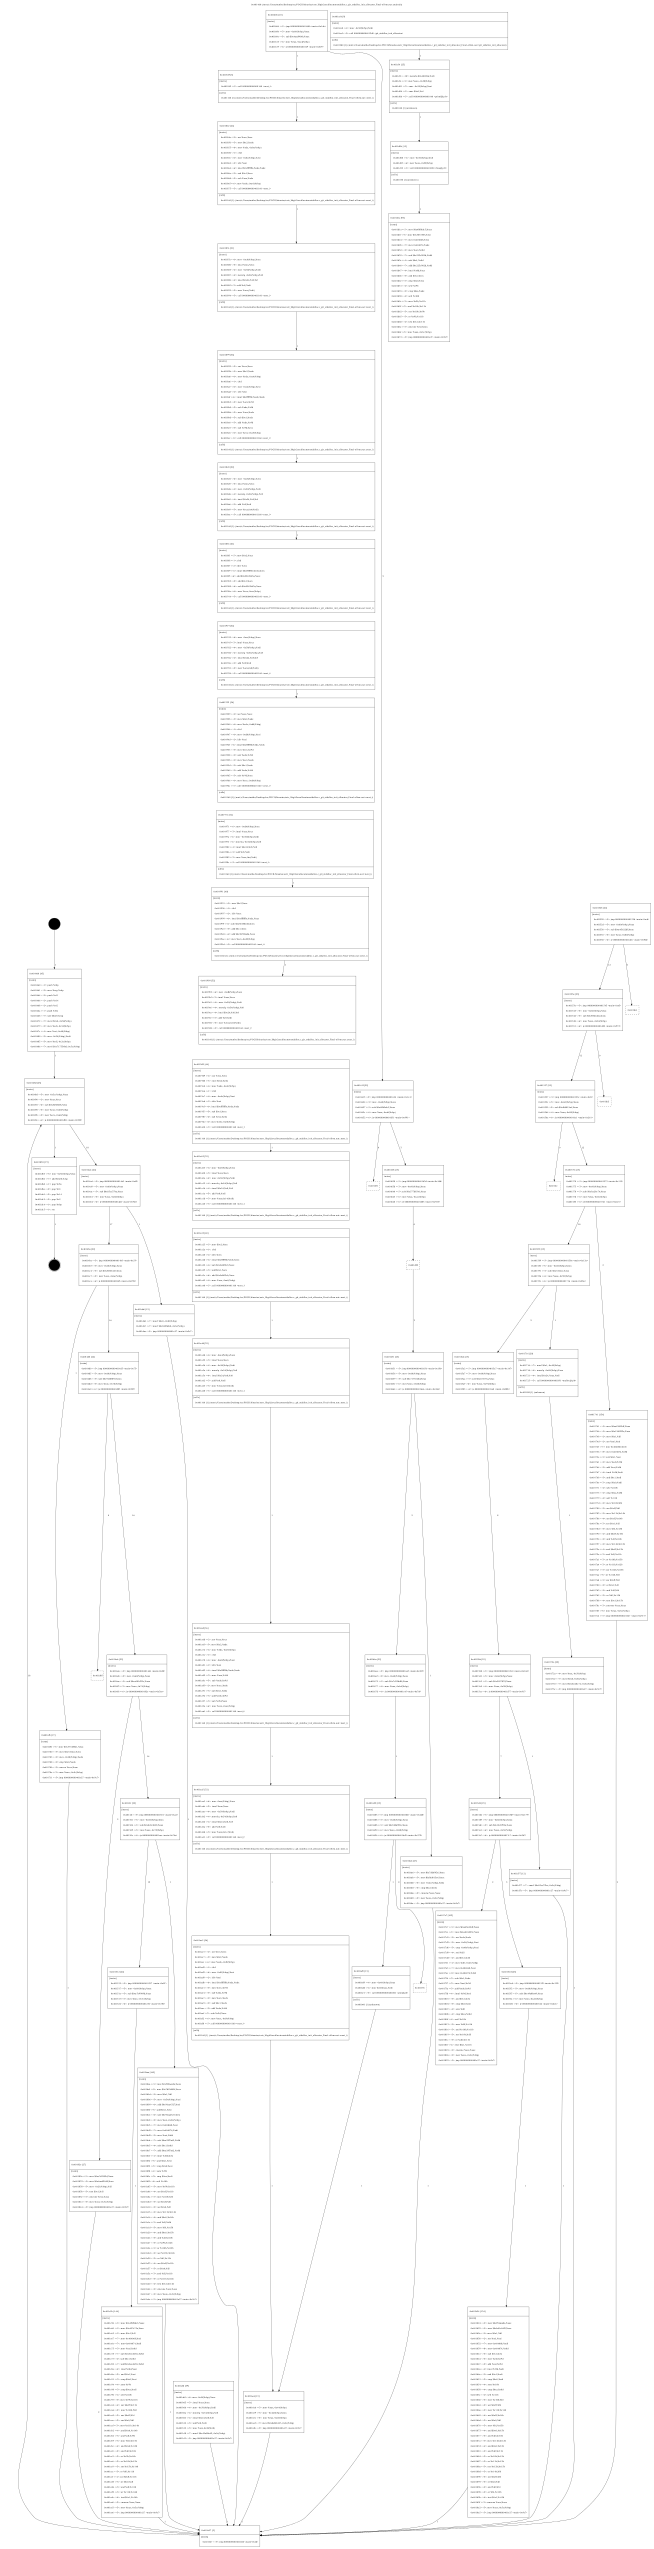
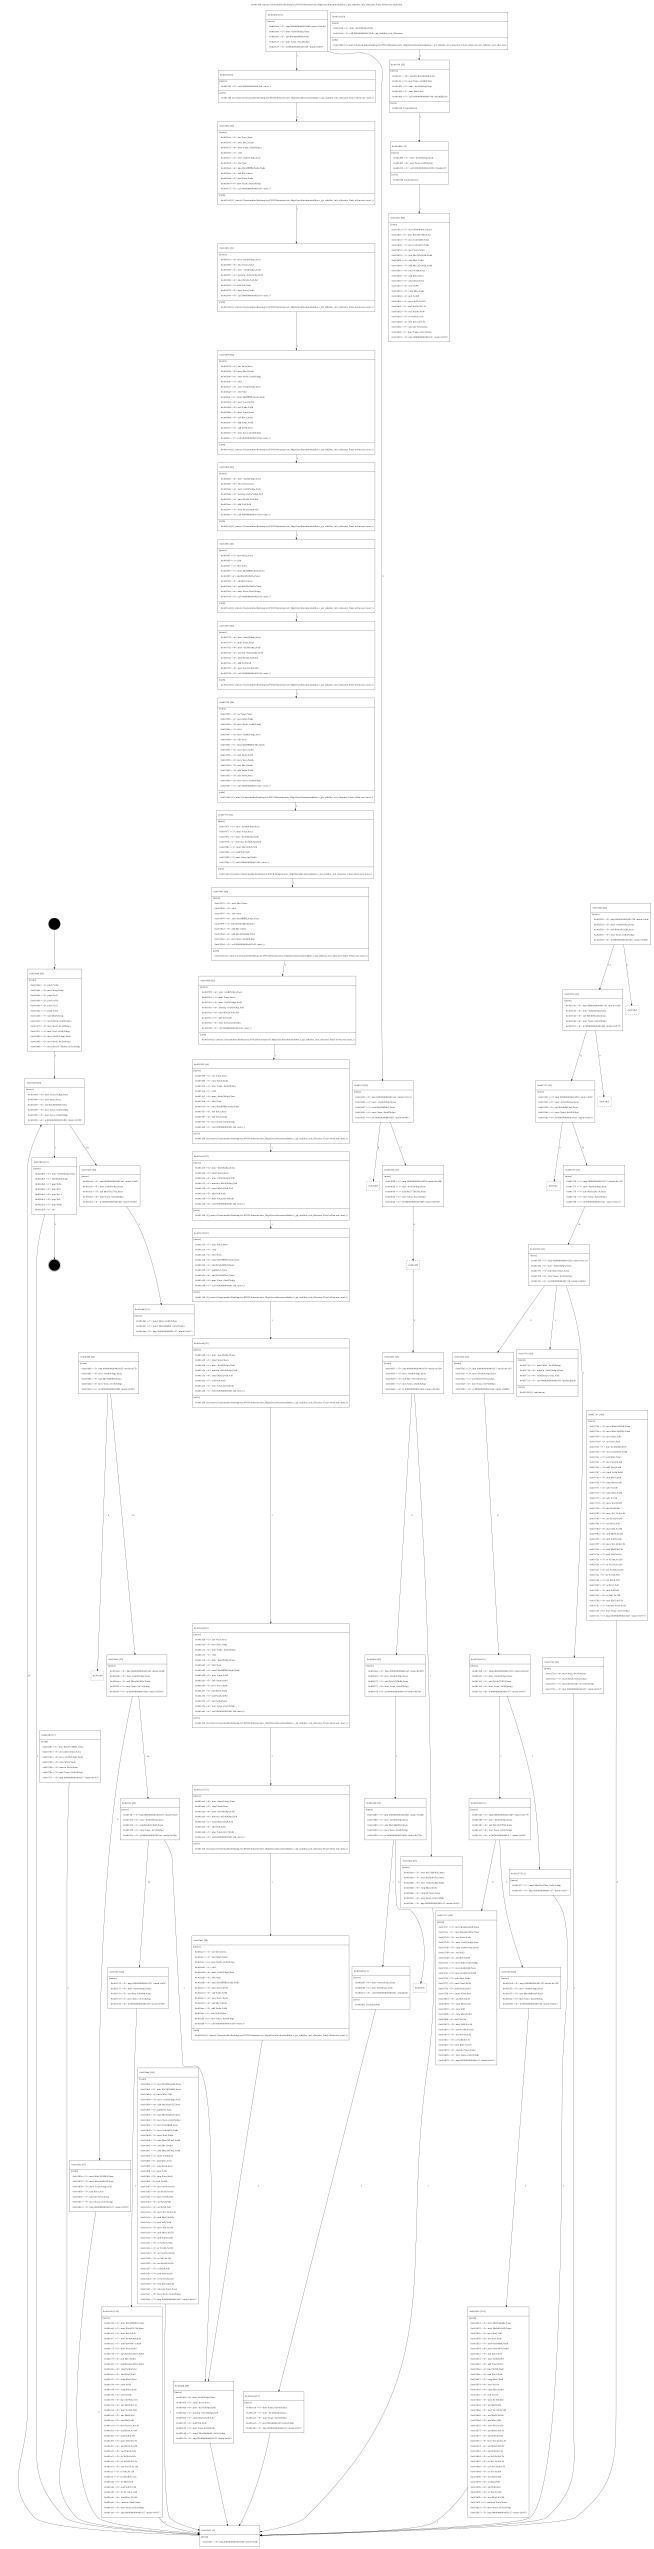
none -> (296, 616)
none -> (295, 805)
none -> (274, 1051)
none -> (271, 1223)
(109, 1265) -> none
(603, 1307) -> none
(561, 1526) -> (582, 1470)
(186, 1944) -> (37, 1937)
(173, 1952) -> (207, 2101)
(270, 2215) -> (235, 2210)
